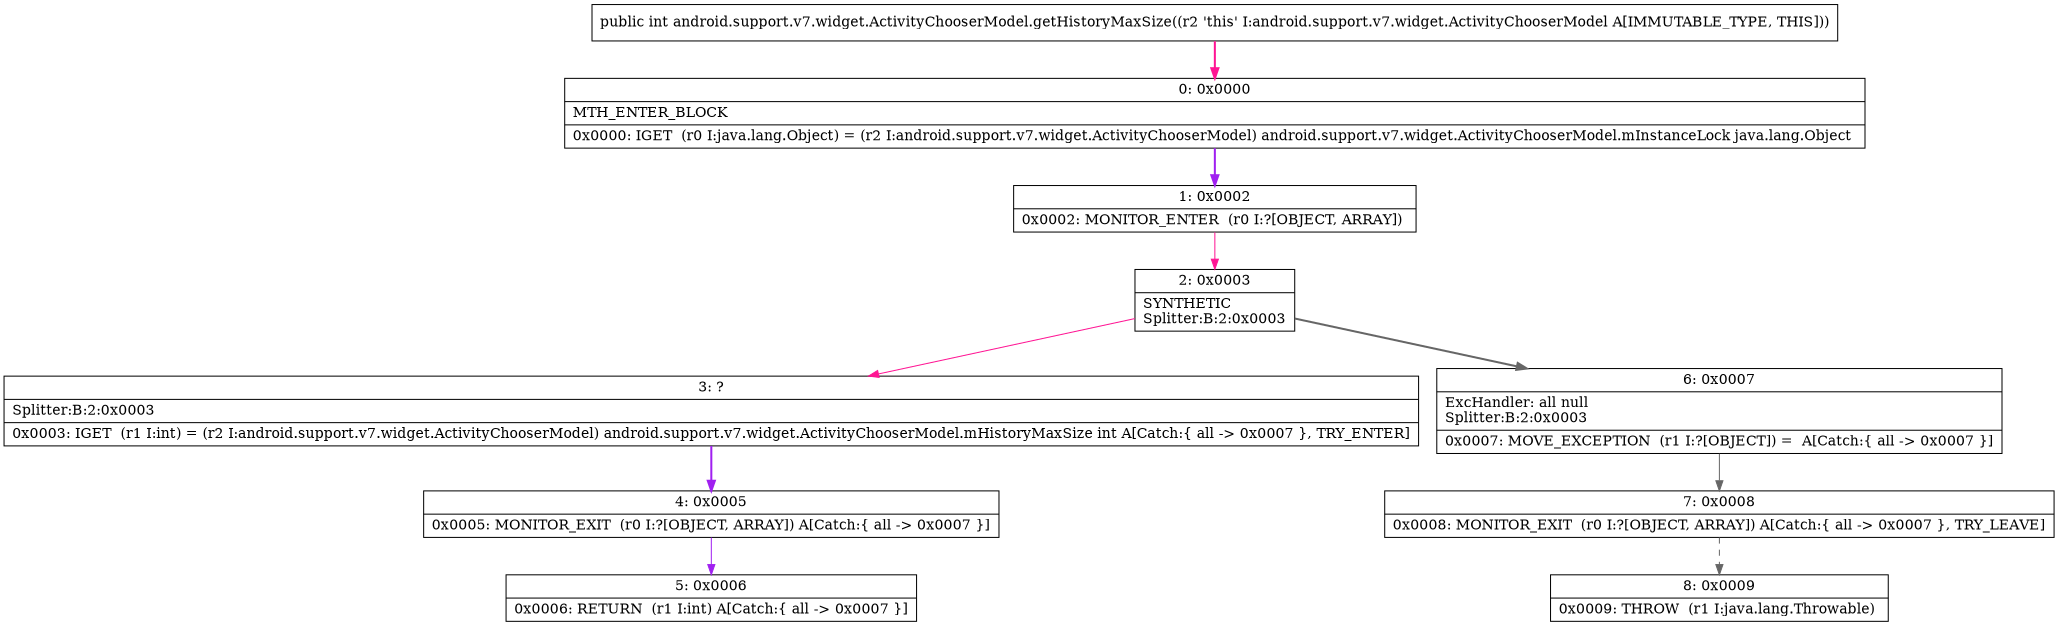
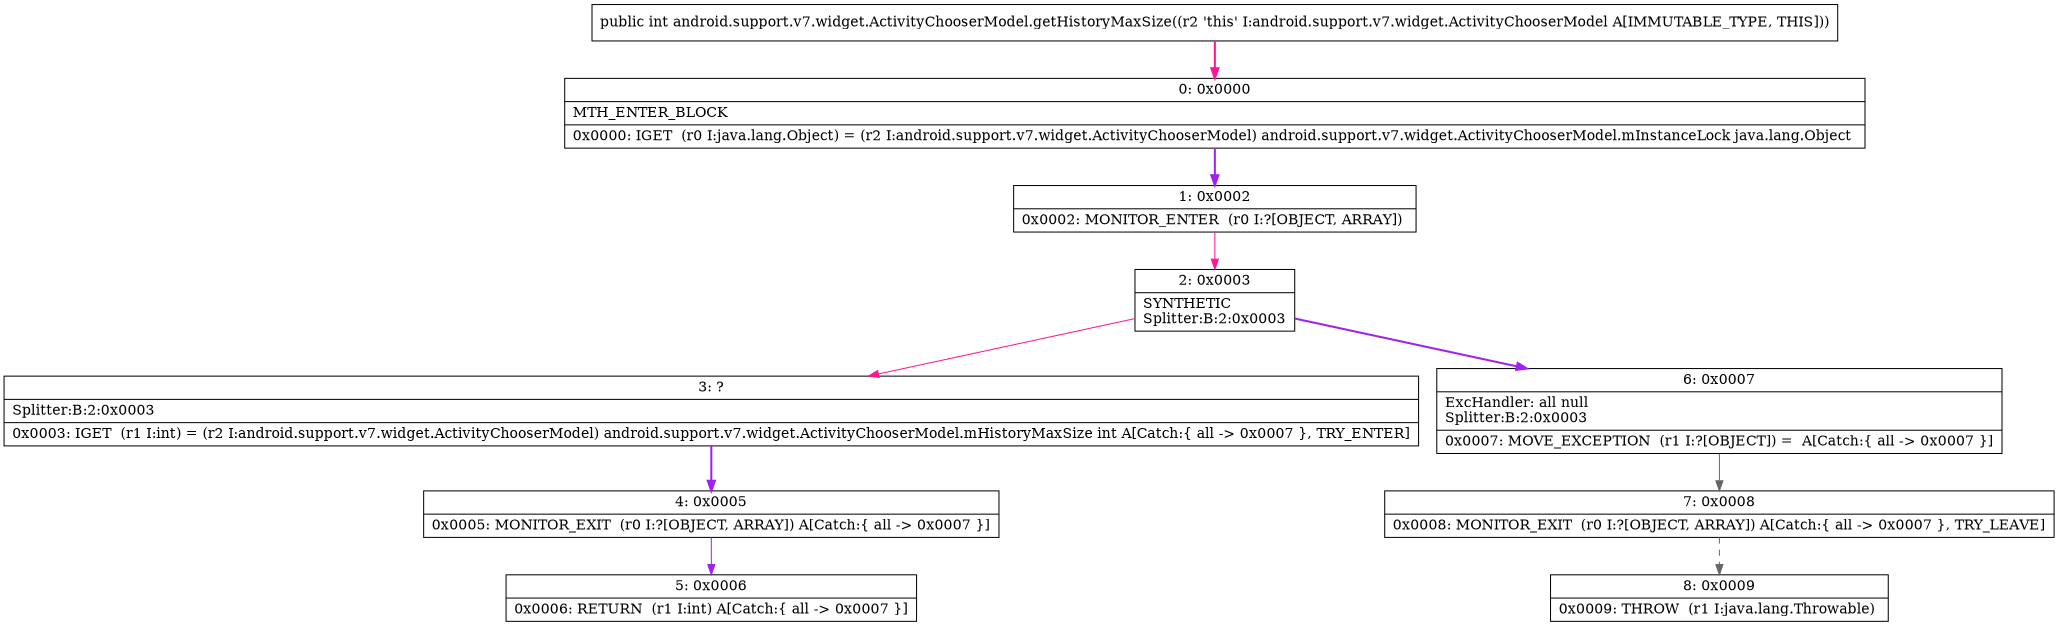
(1406, 342) -> (1406, 342)
